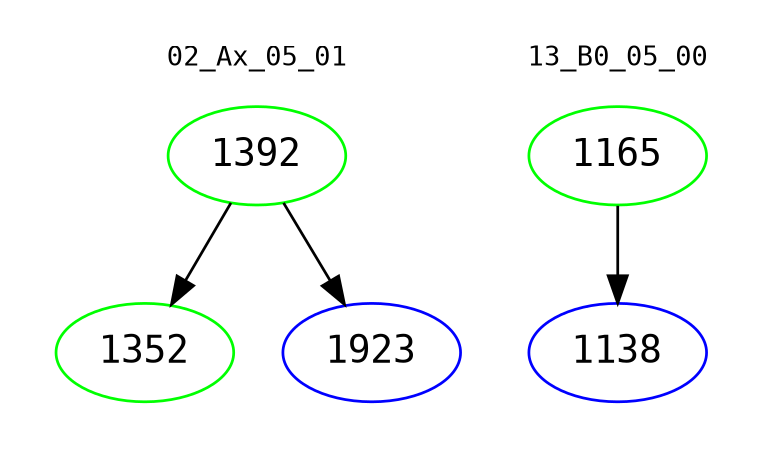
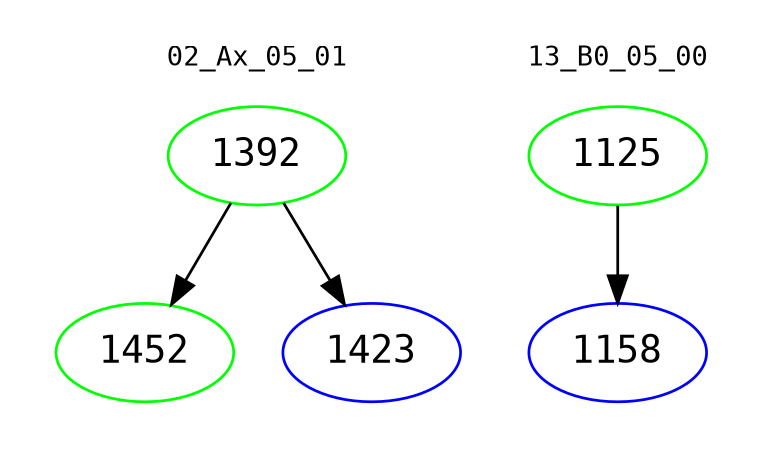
(618, 156) -> (618, 156)
(145, 353) -> (145, 353)
(372, 353) -> (372, 353)
(618, 353) -> (618, 353)
